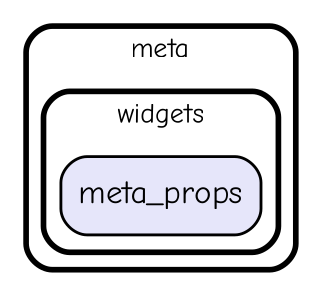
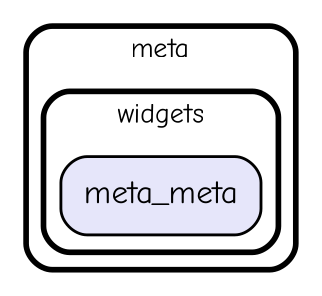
(161, 196) -> (161, 196)
